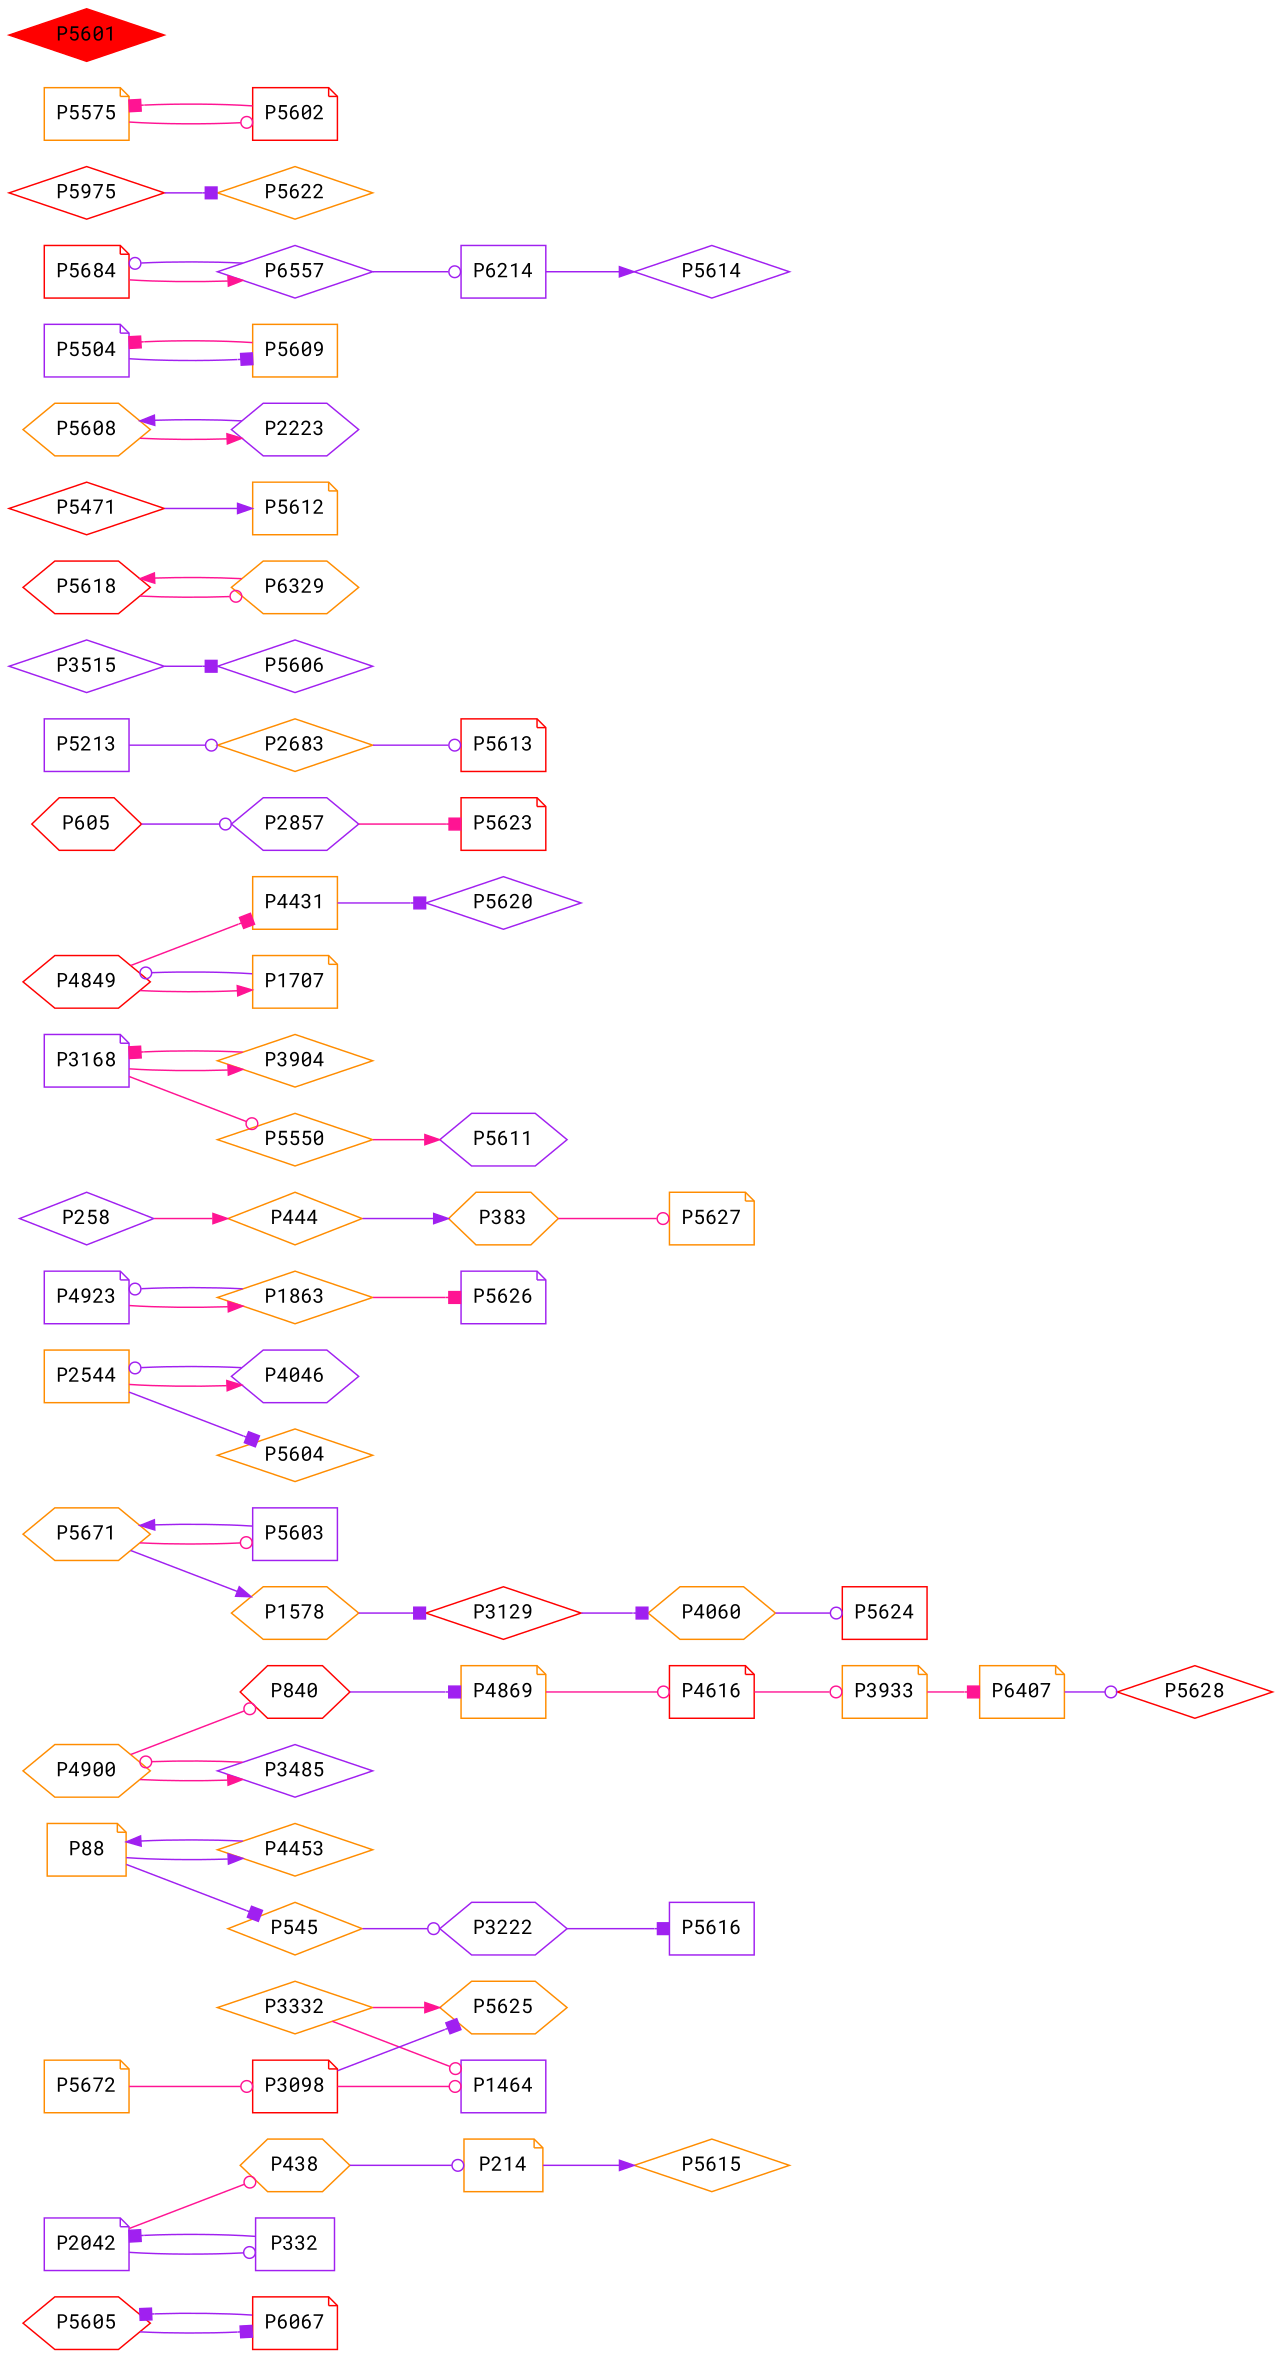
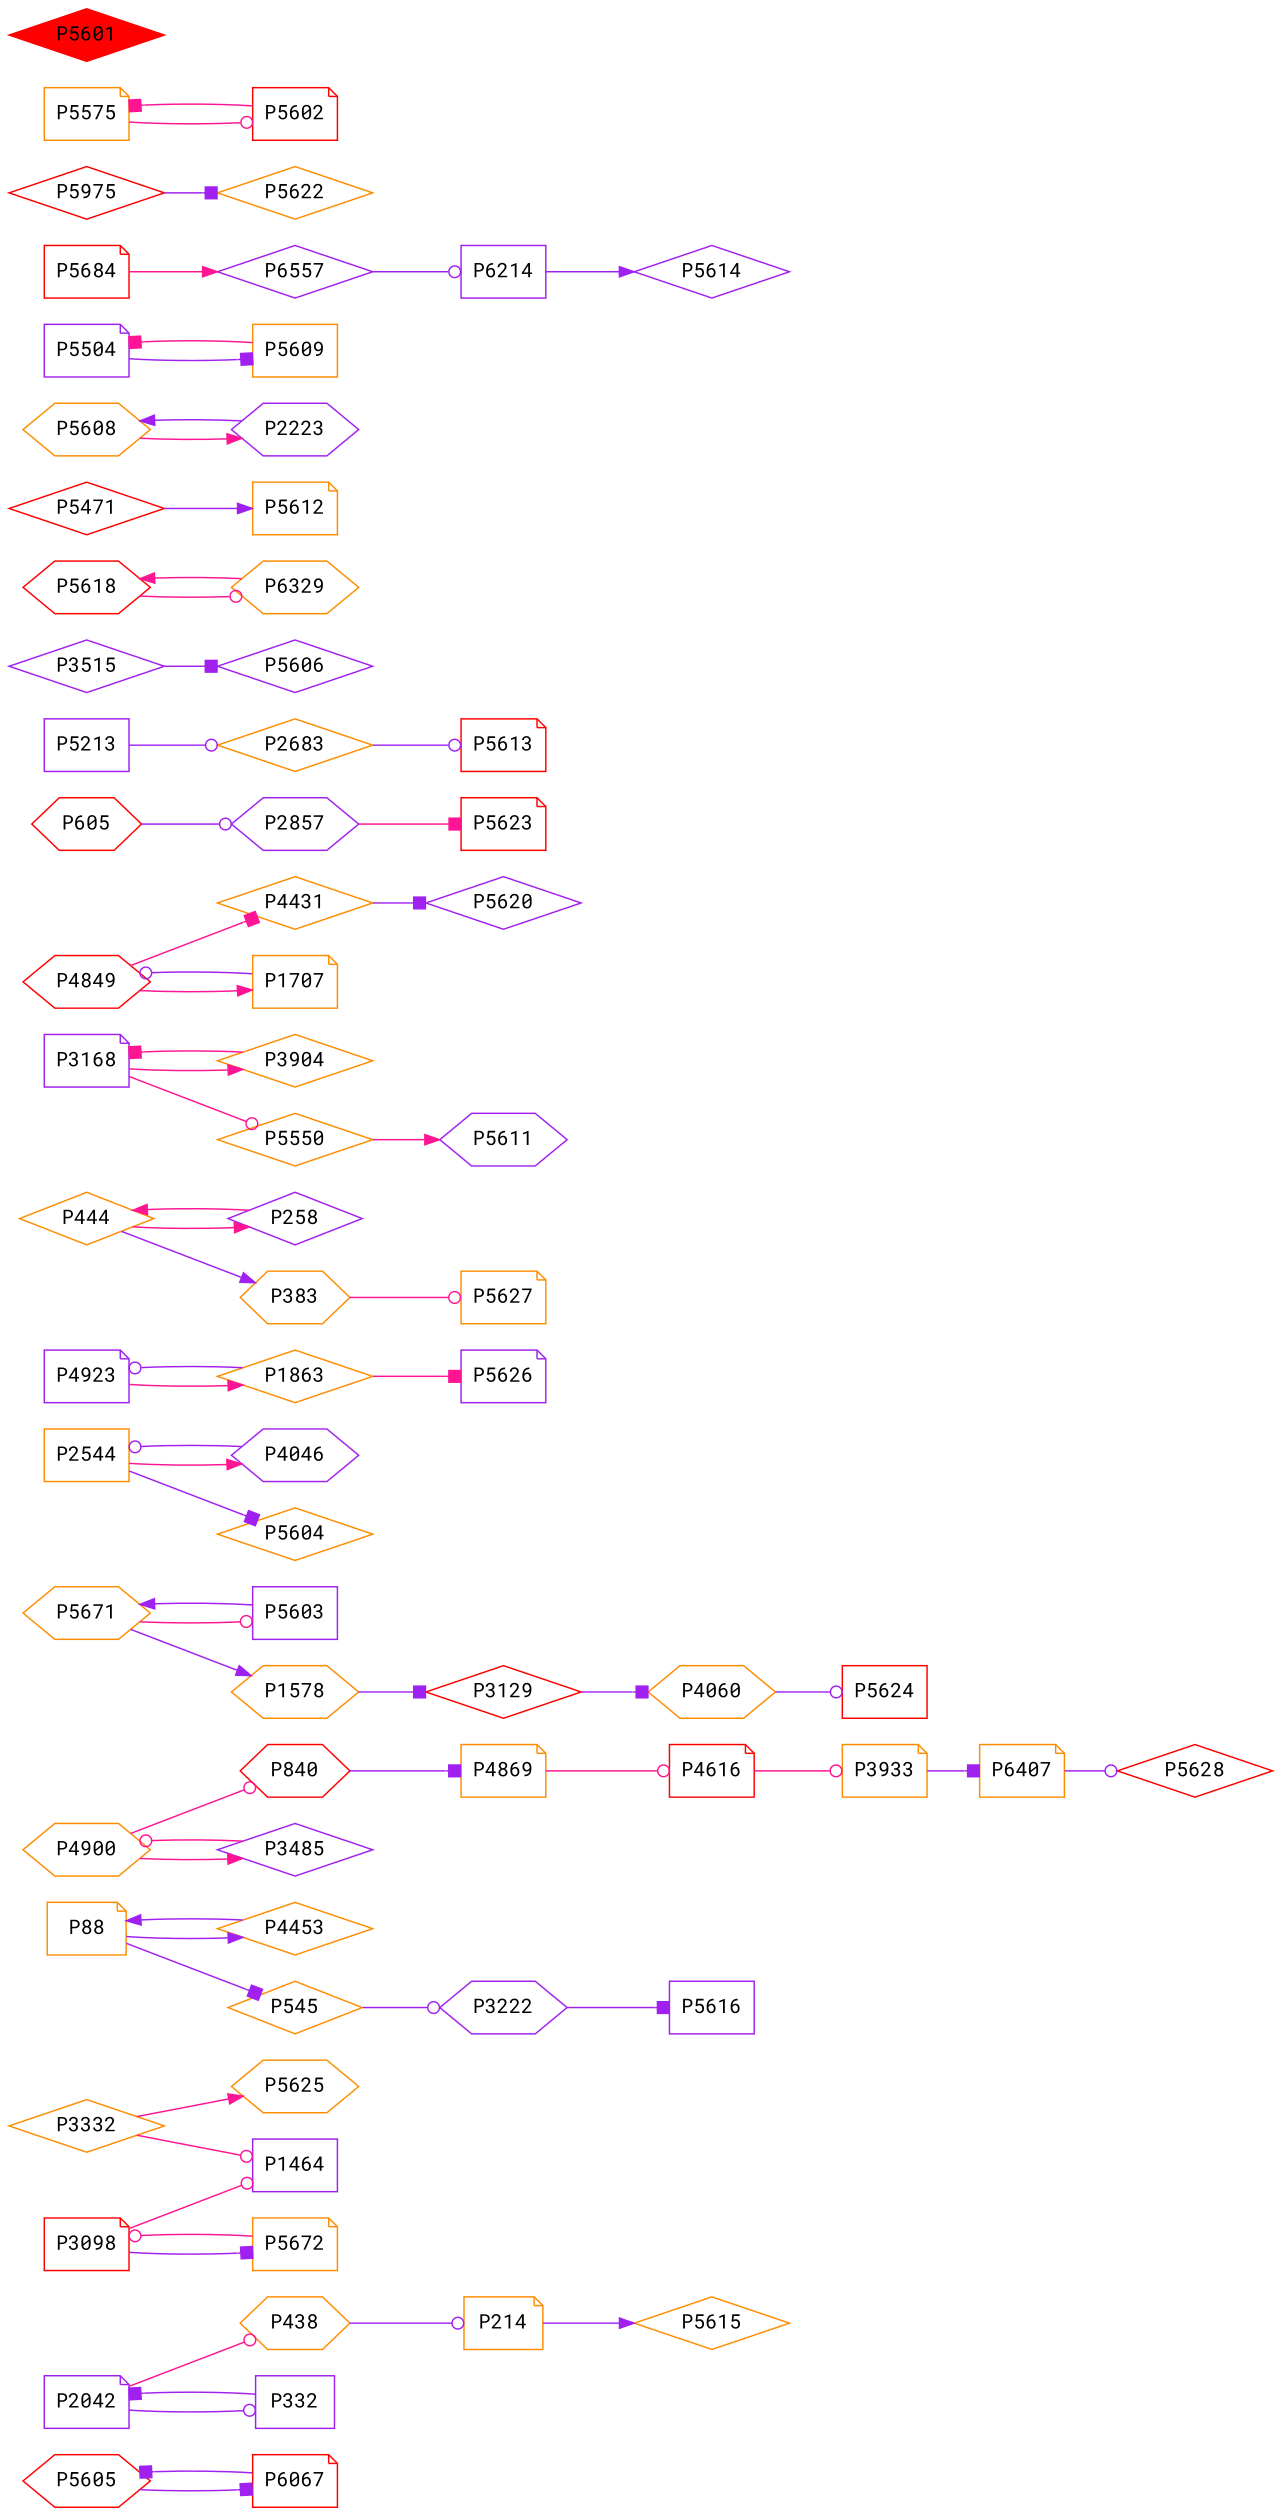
(192, 262) -> none
(295, 903) -> (295, 903)
none -> (183, 1228)
(946, 1692) -> (946, 1771)
(386, 2052) -> (183, 2254)
